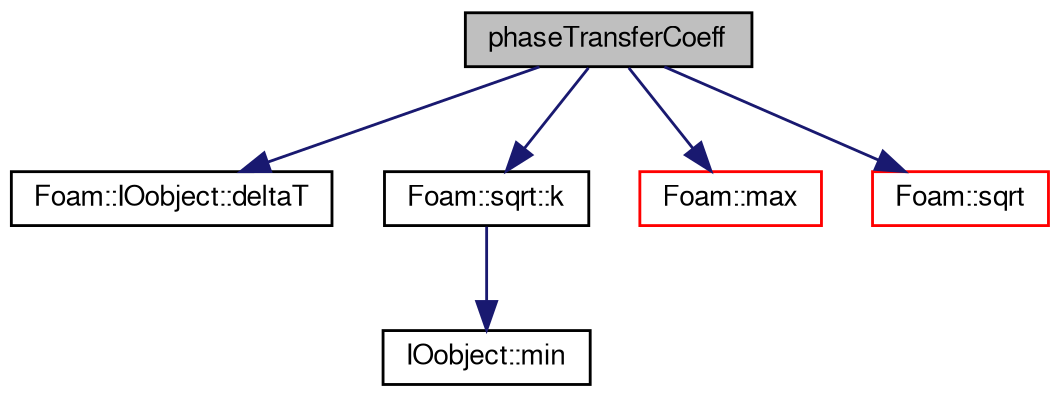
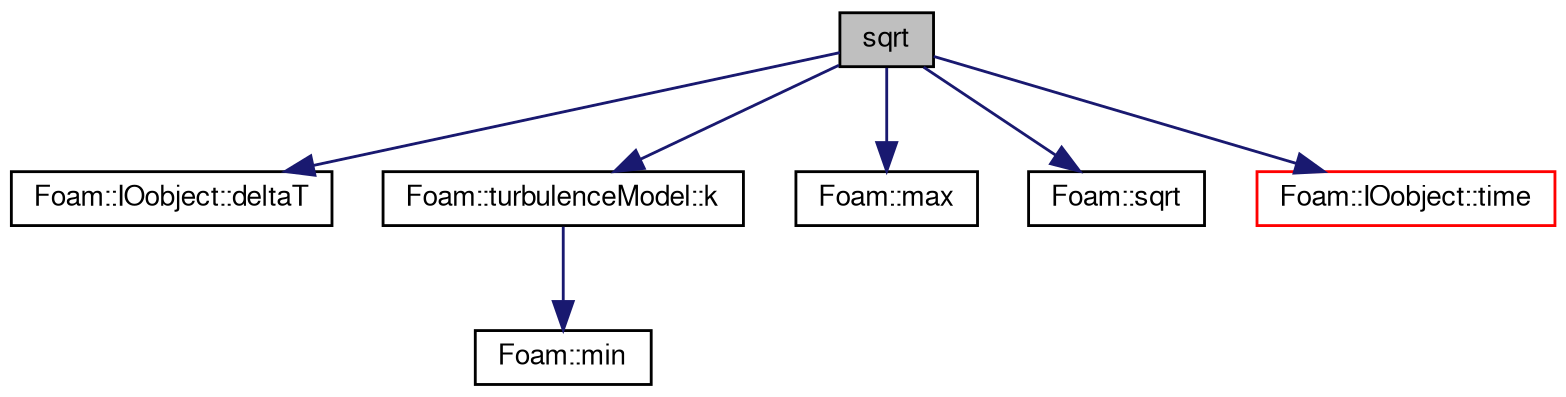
(609, 40) -> (887, 40)
(487, 199) -> (563, 199)
(731, 199) -> (887, 199)
(960, 199) -> (1117, 199)
none -> (1406, 199)
(487, 358) -> (563, 358)
